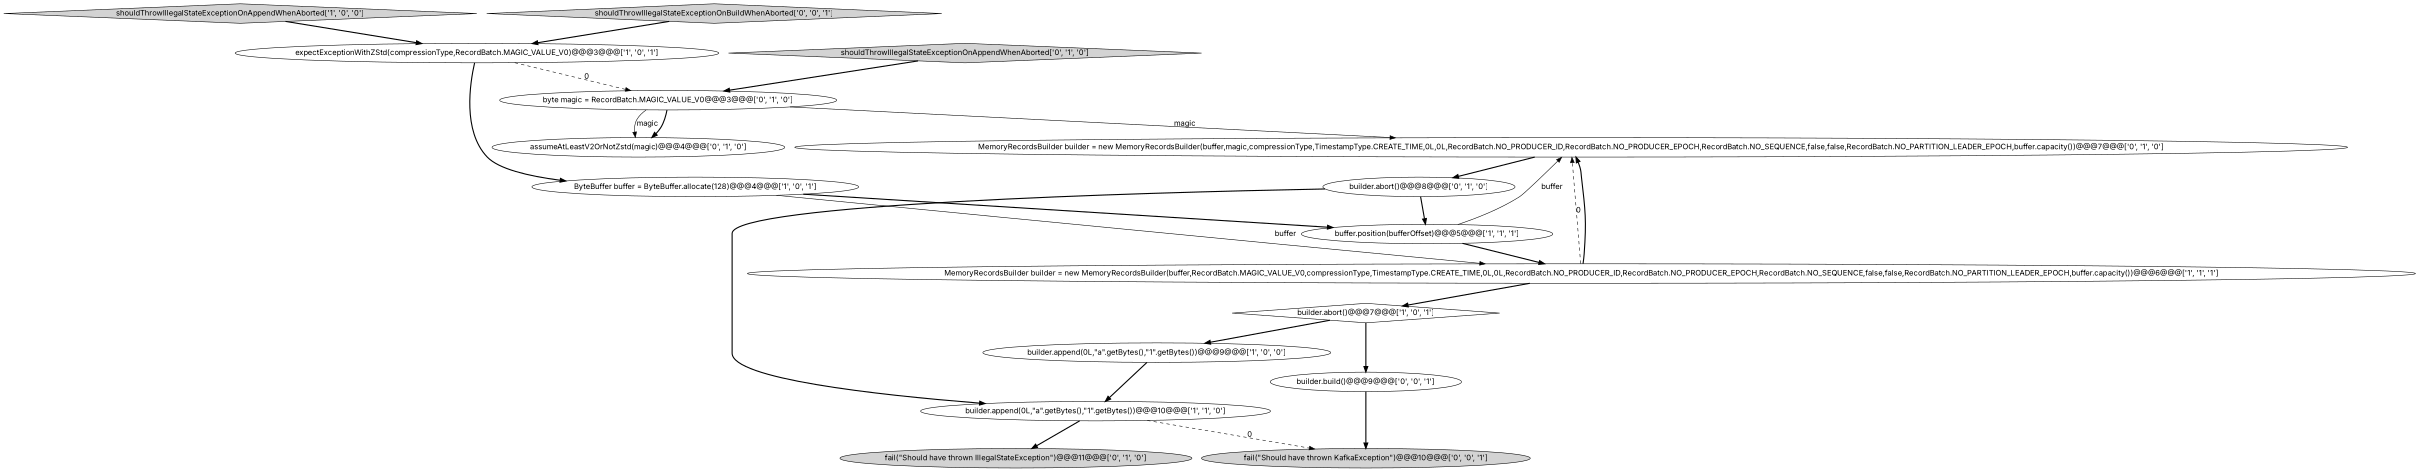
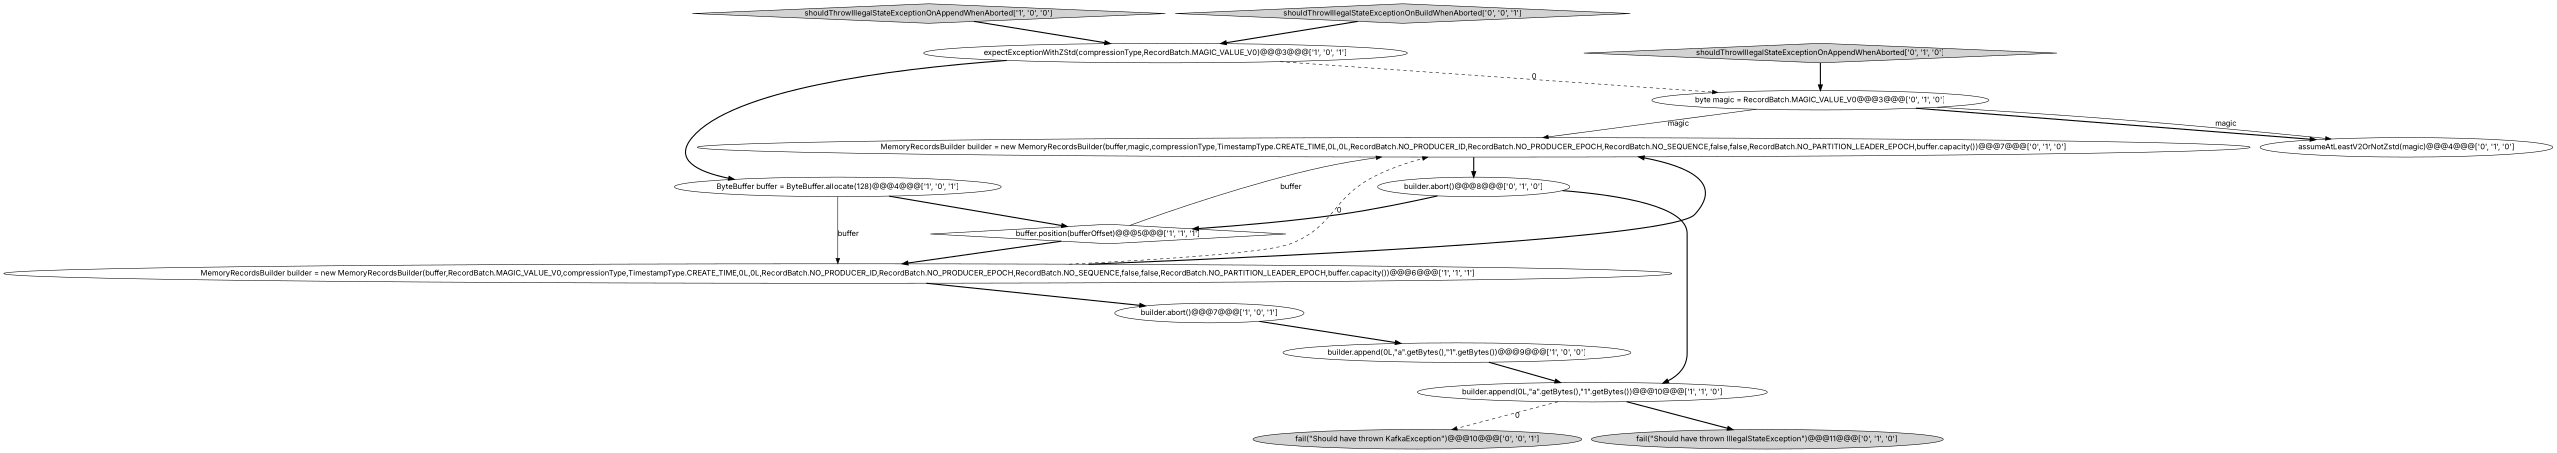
(1427, 234) -> (1108, 234)
(1366, 313) -> (1209, 313)
(1366, 382) -> none
